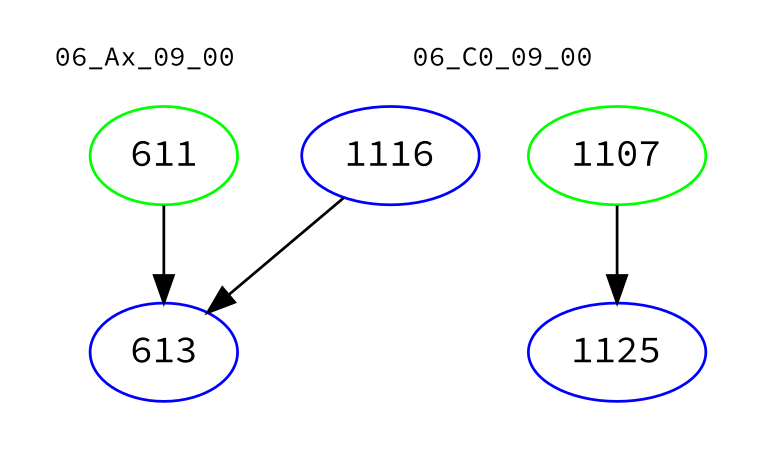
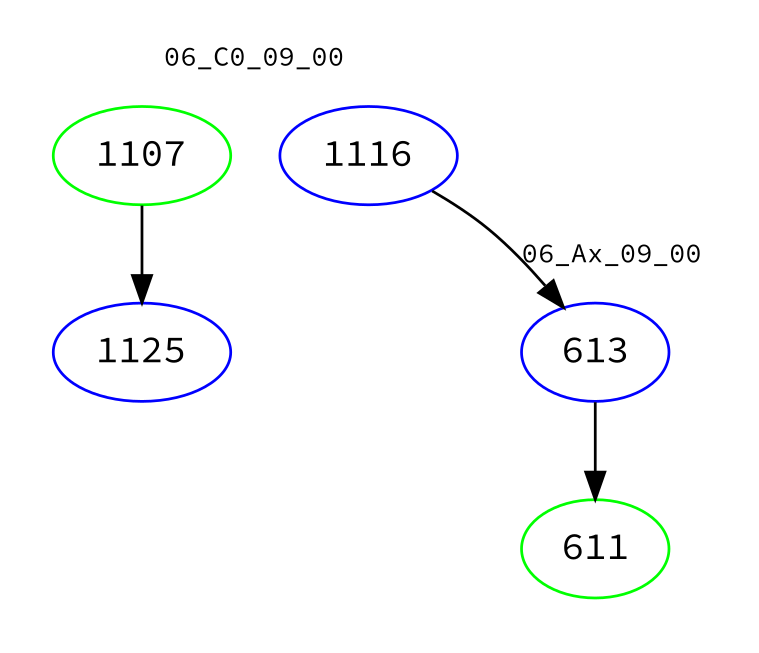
(164, 241) -> (595, 437)
